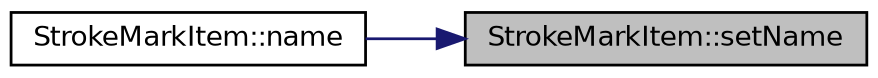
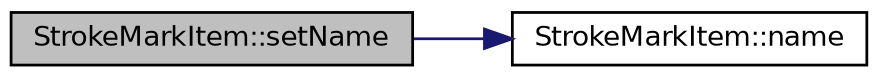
(401, 39) -> (449, 39)
